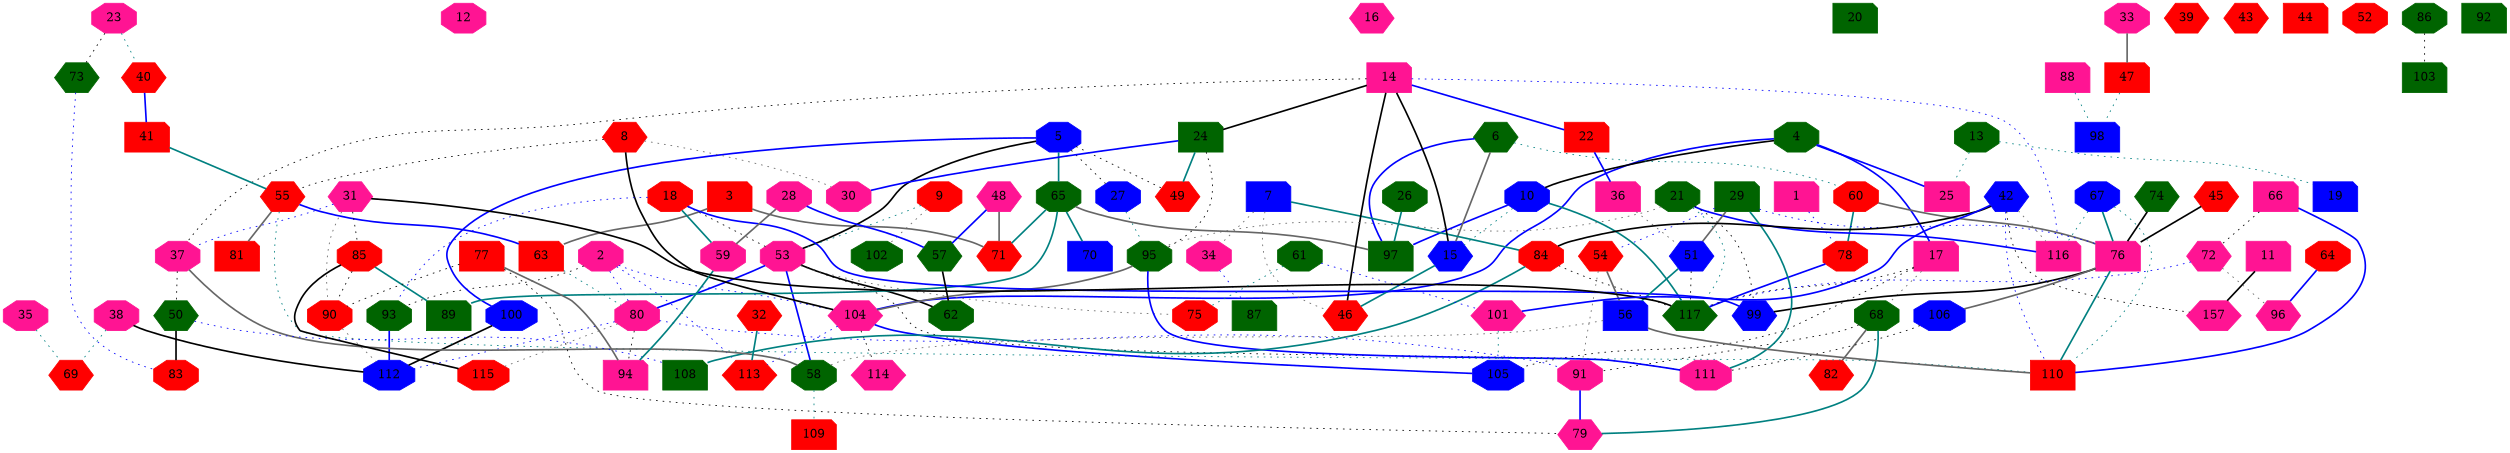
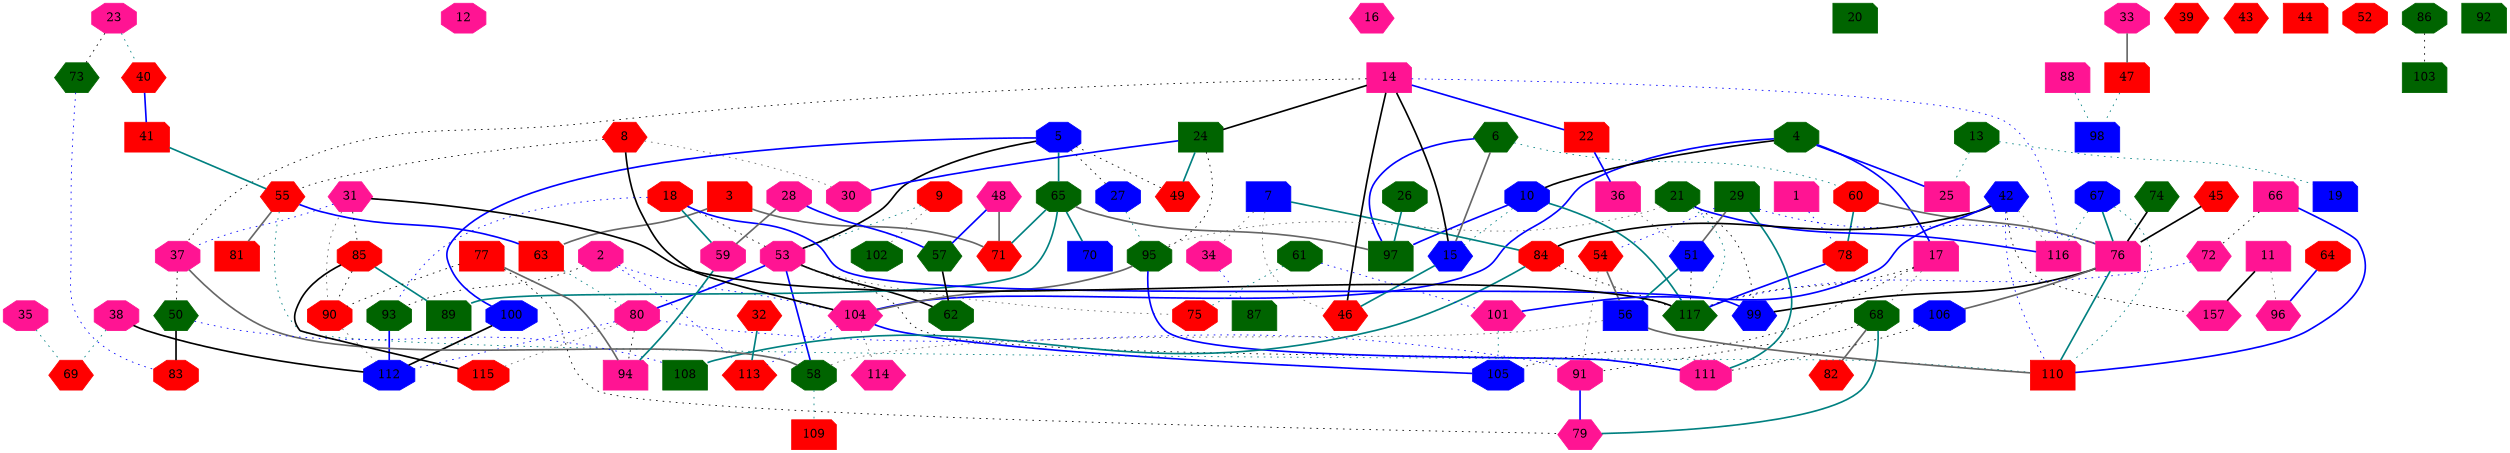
(619, 286) -> none
(2247, 289) -> (2273, 286)
(867, 346) -> (867, 346)
